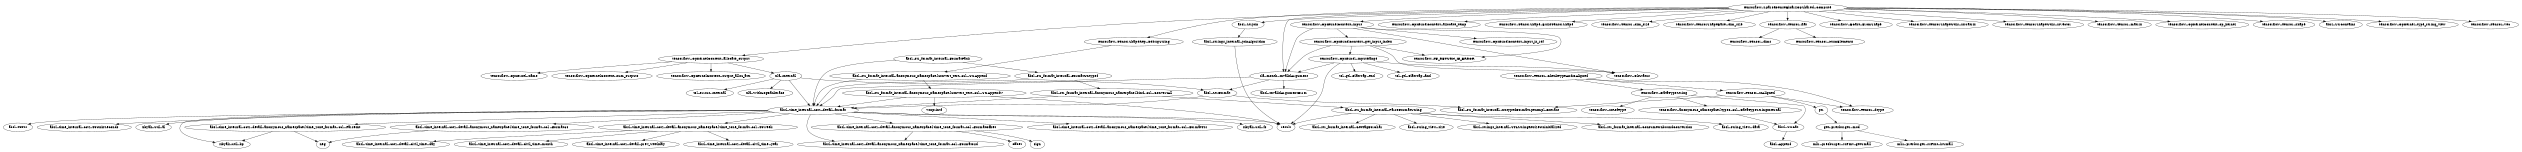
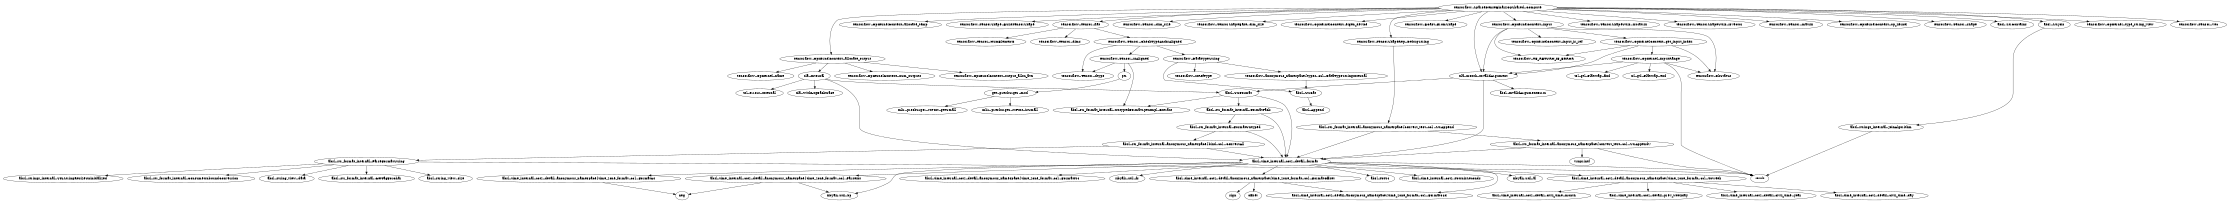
none -> (1331, 25)
none -> (1111, 33)
none -> (1239, 100)
